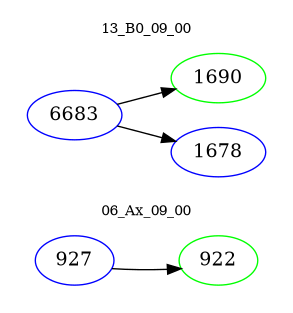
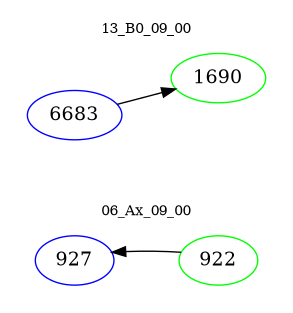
(218, 152) -> none
(140, 270) -> (154, 251)
